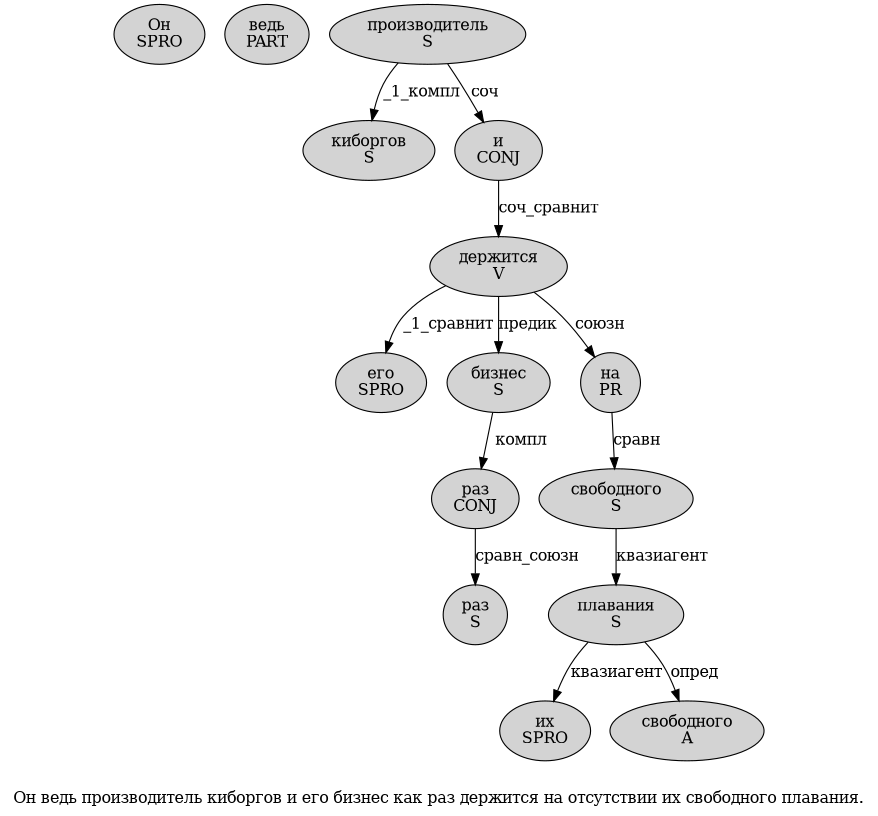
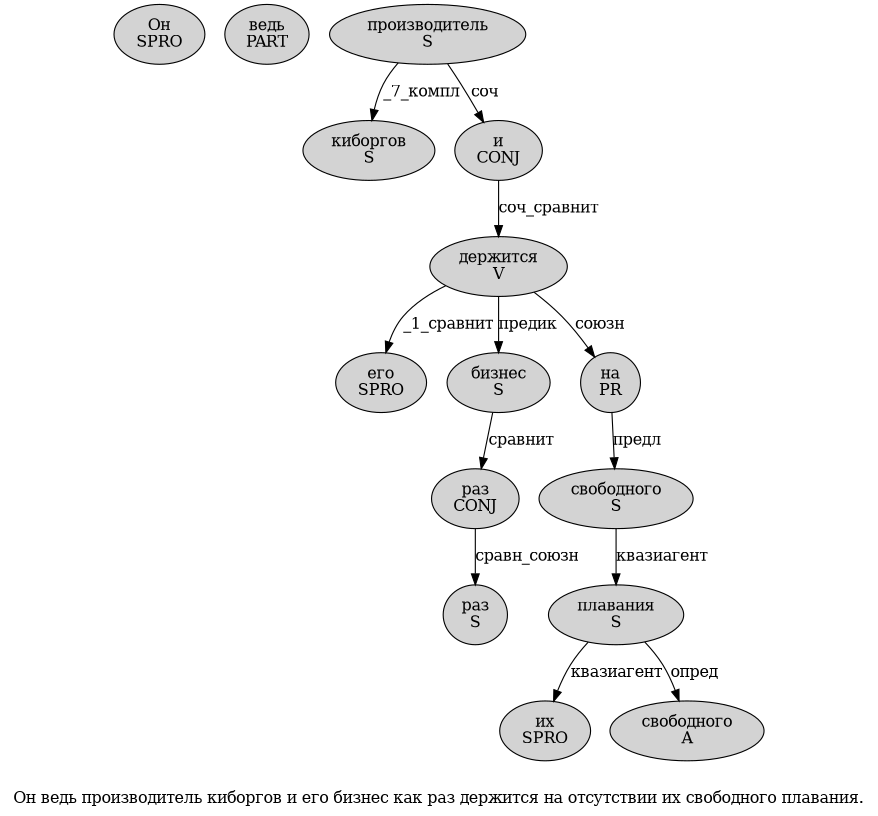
(422, 92) -> (422, 92)
(521, 441) -> (521, 441)
(637, 441) -> (637, 441)
